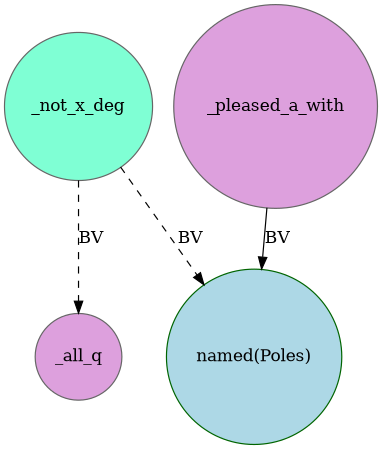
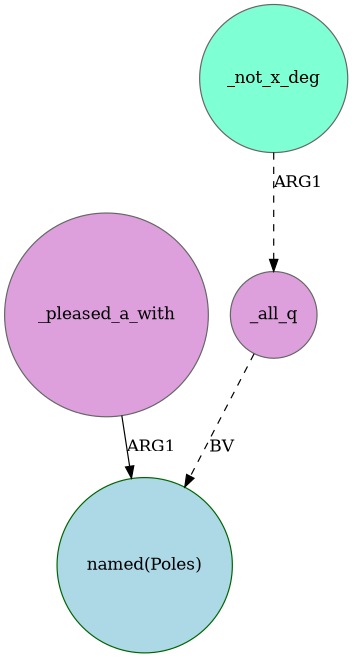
(159, 221) -> (222, 415)
(91, 239) -> (298, 183)
(277, 239) -> (151, 447)
